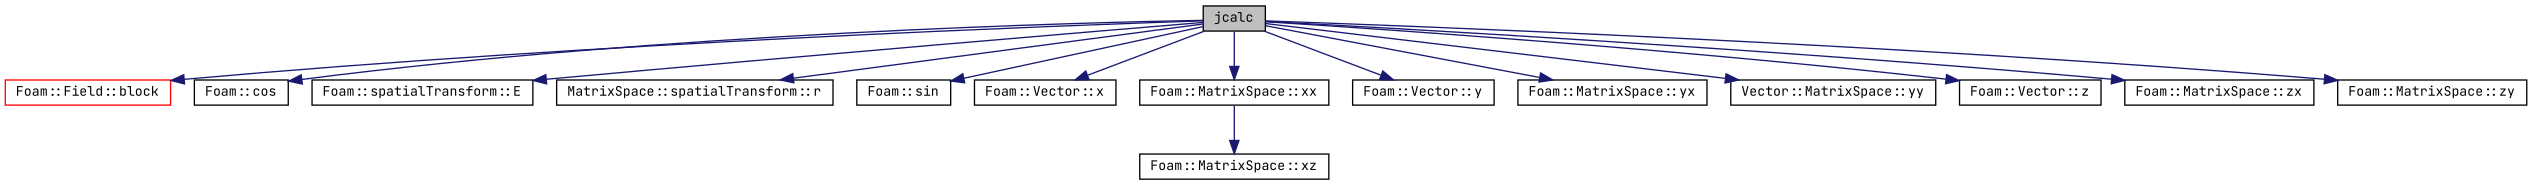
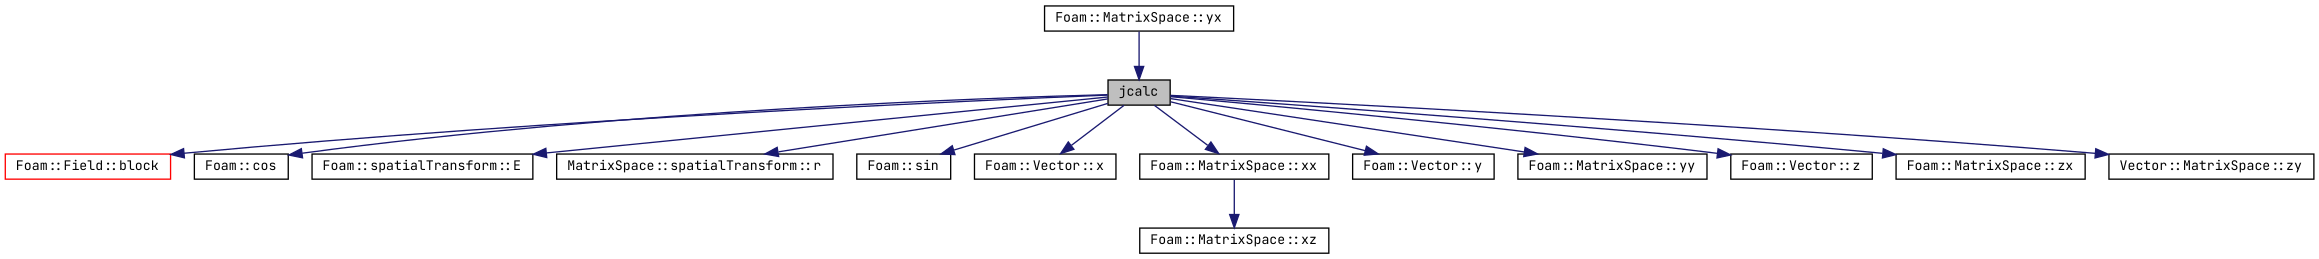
(1403, 52) -> (1139, 49)
(1833, 93) -> (1612, 167)
(2432, 93) -> (2211, 167)
